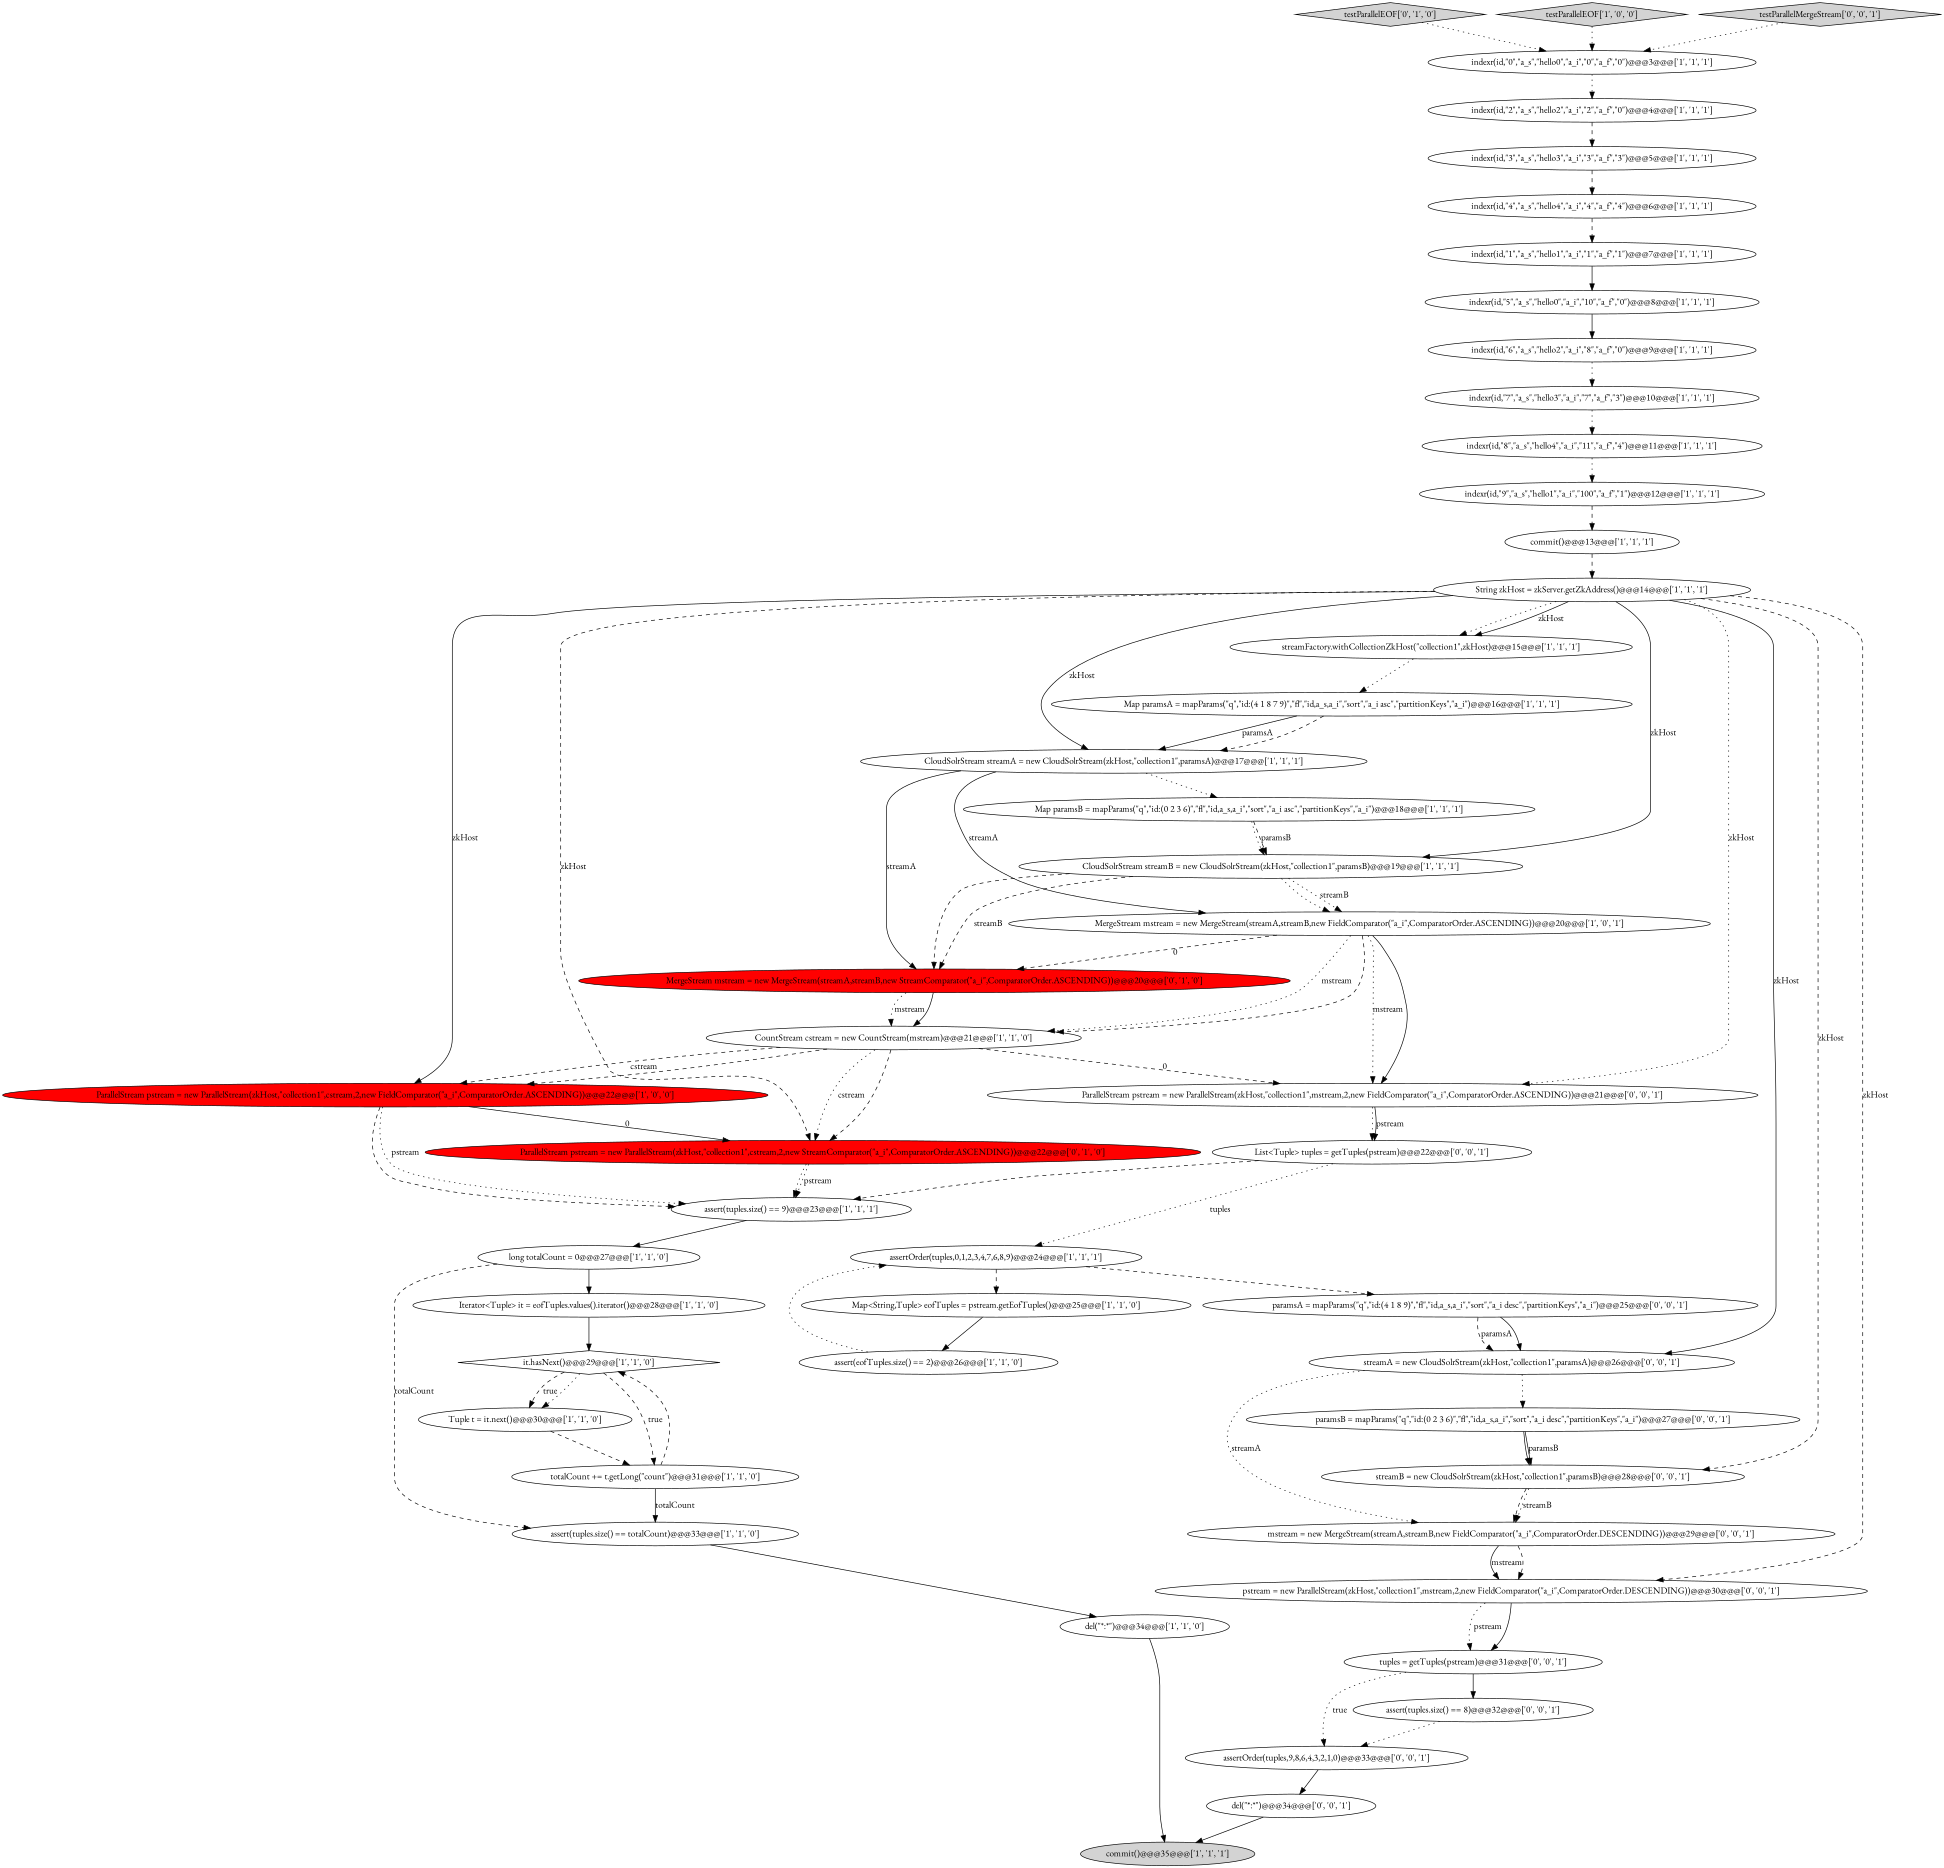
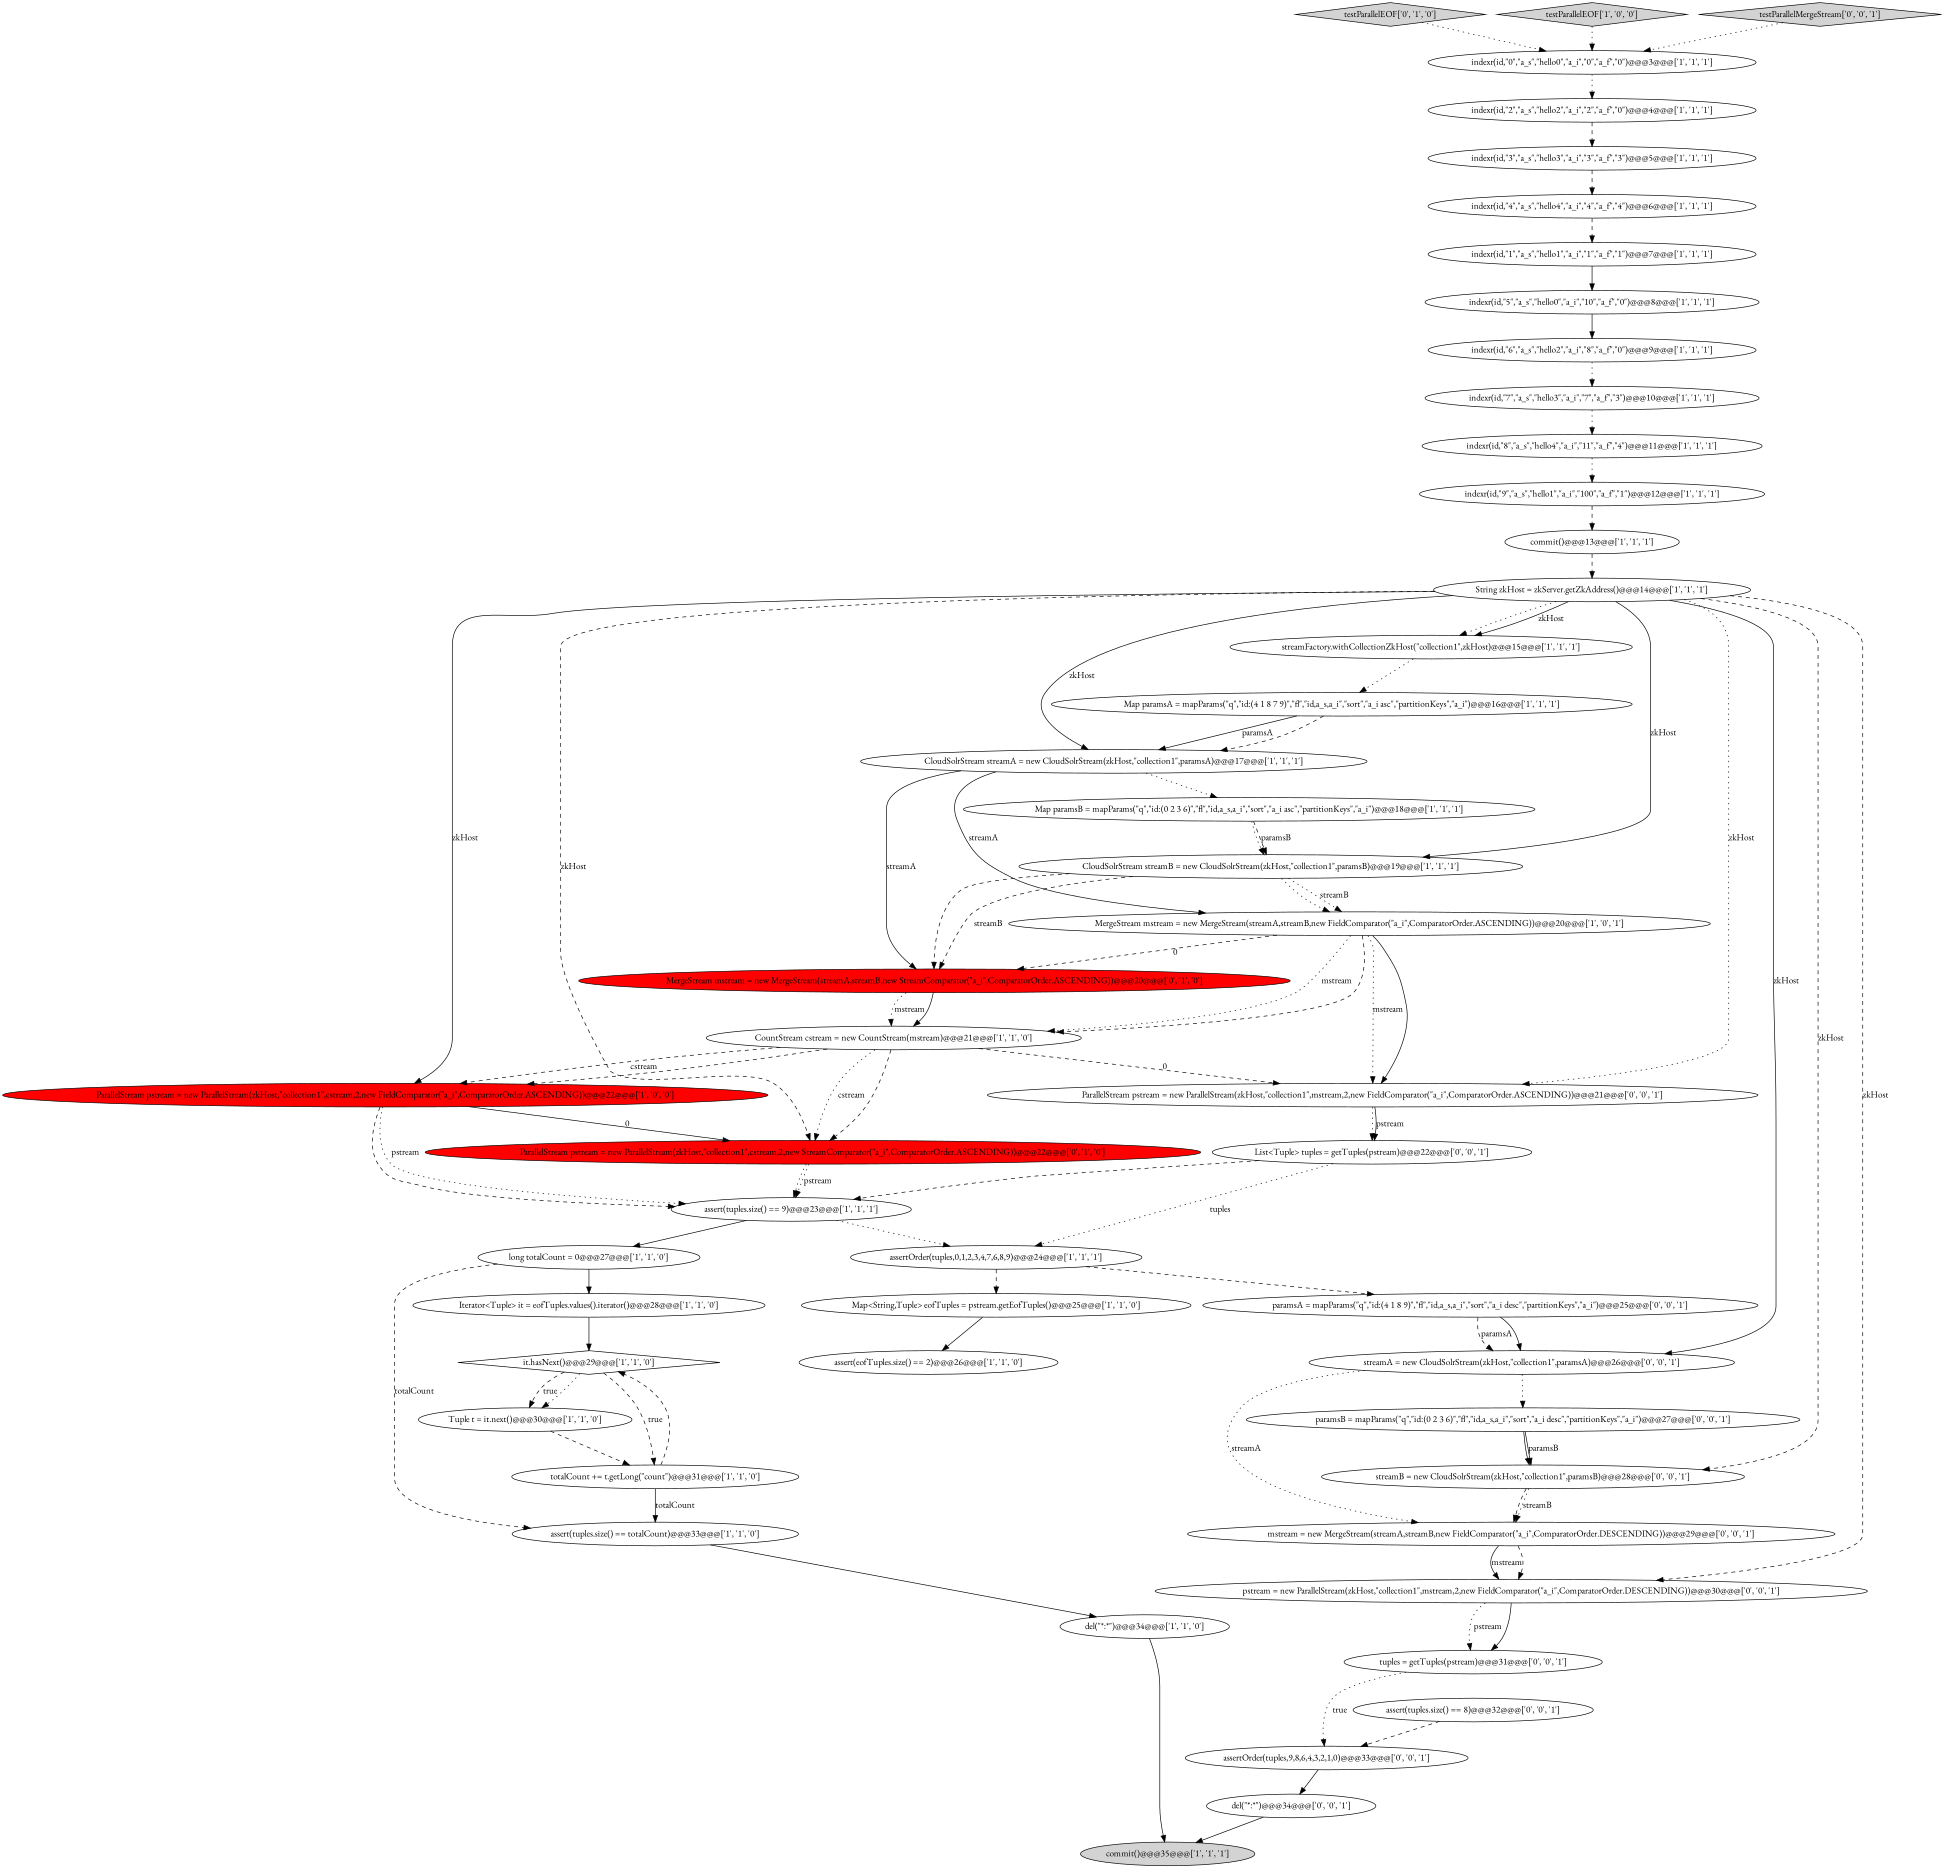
(790, 1303) -> (890, 1233)
(1473, 1683) -> none
(1403, 1733) -> (1403, 1733)
